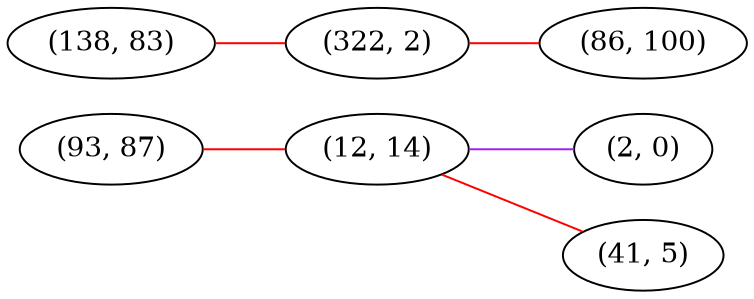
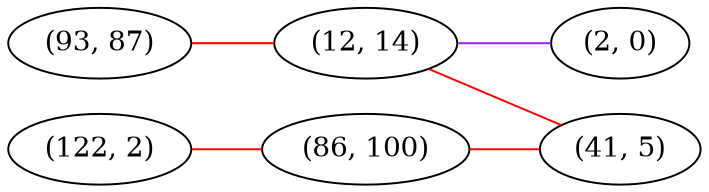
(111, 43) -> none
(377, 43) -> (100, 149)
none -> (505, 149)
